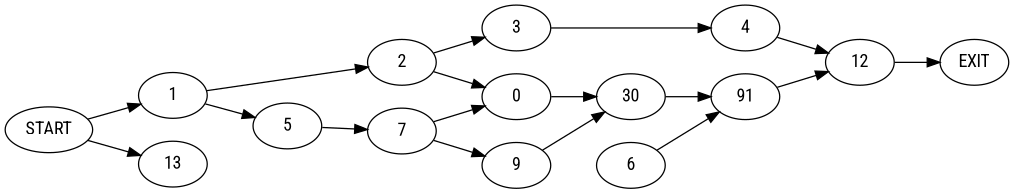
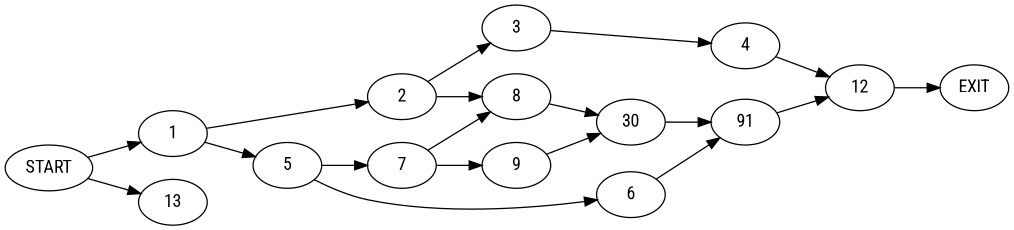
(516, 97) -> (516, 97)
none -> (447, 209)
